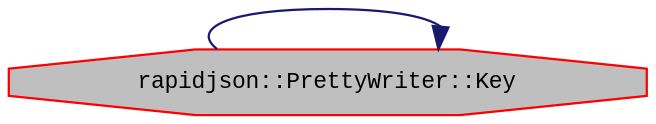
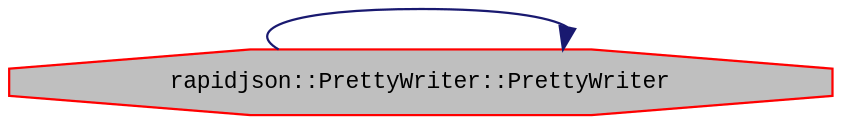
(328, 82) -> (421, 82)
